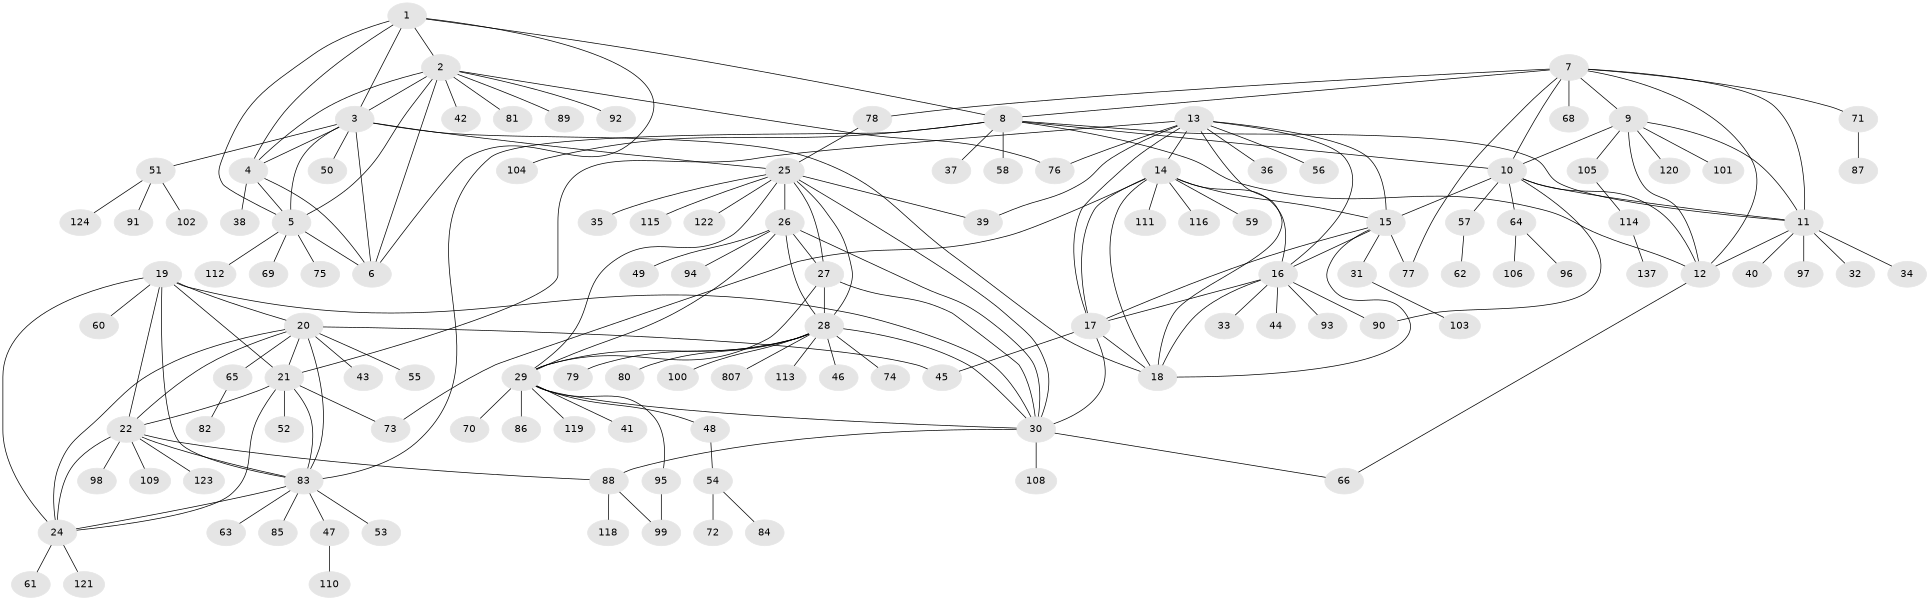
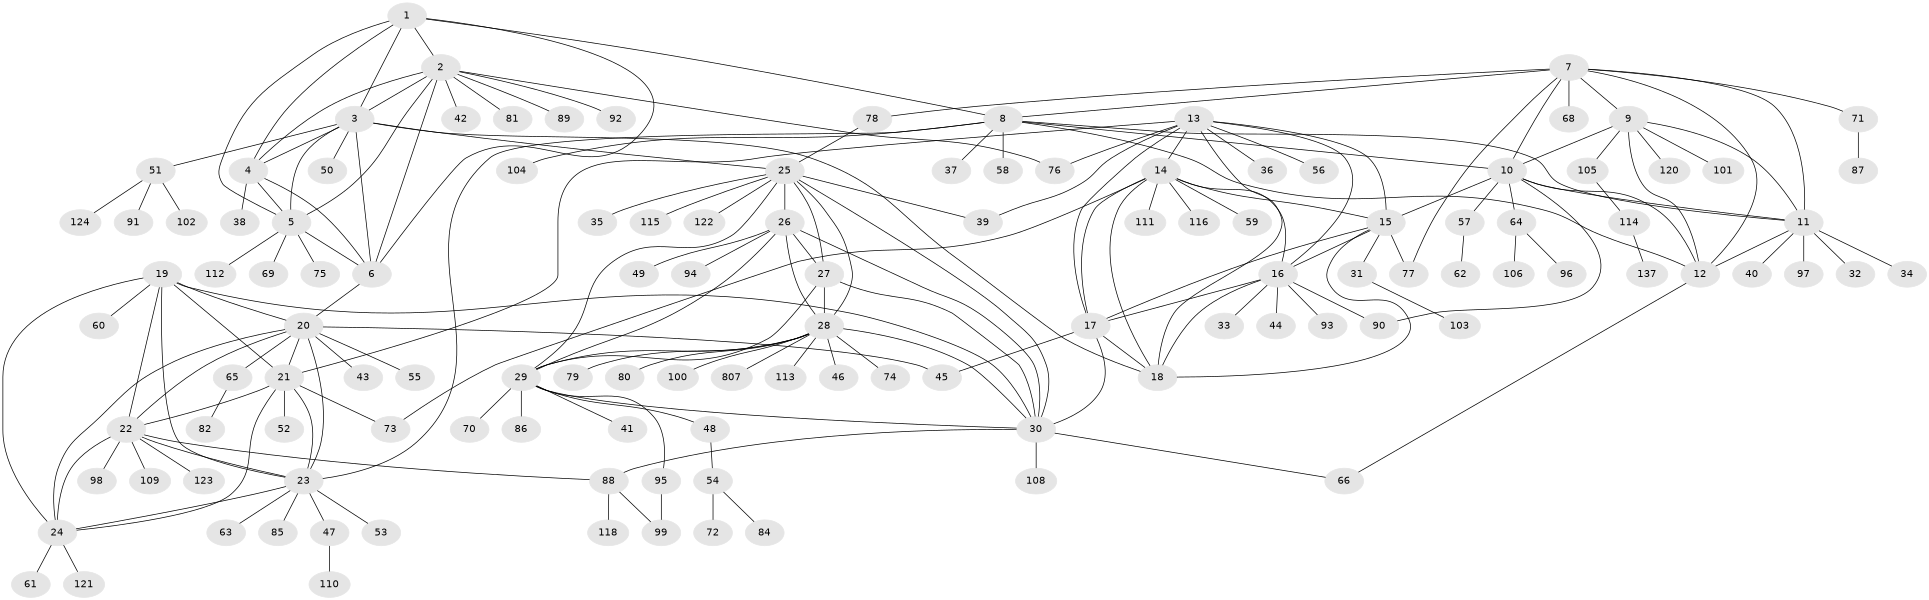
none -> (338, 300)
(574, 429) -> none
(304, 481) -> (304, 481)
